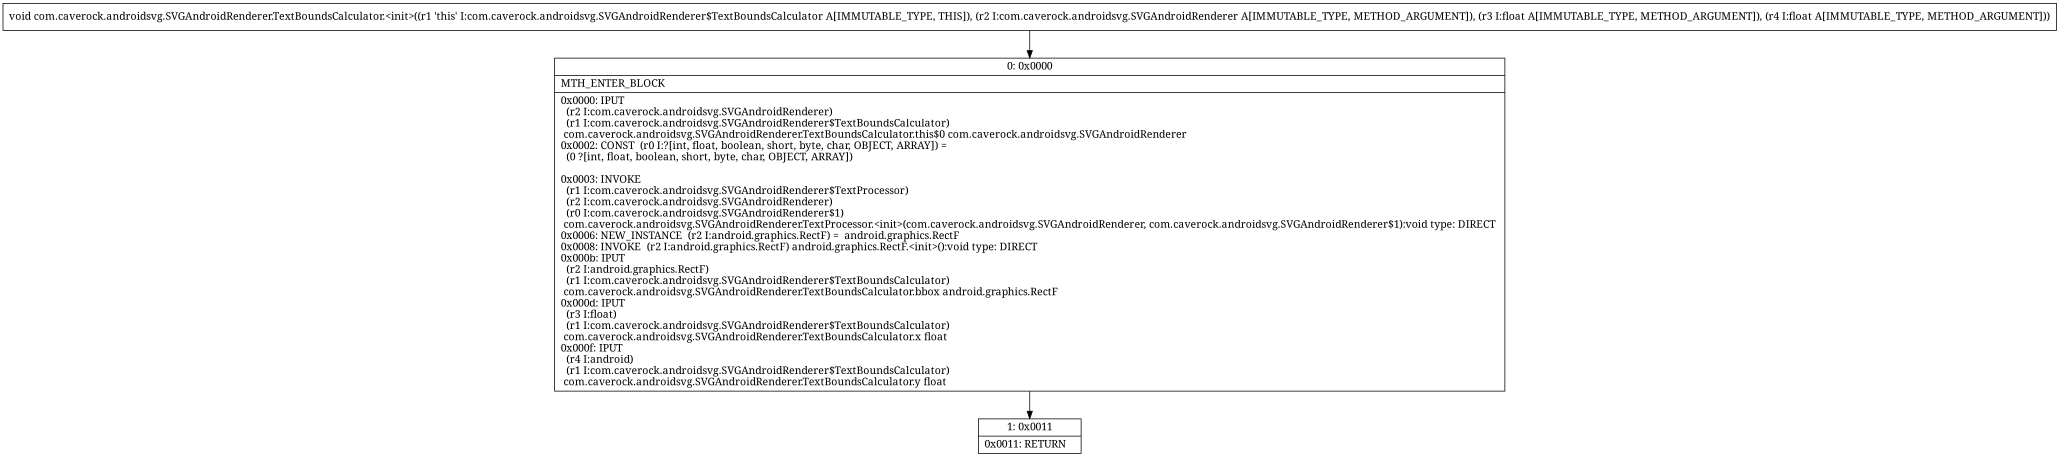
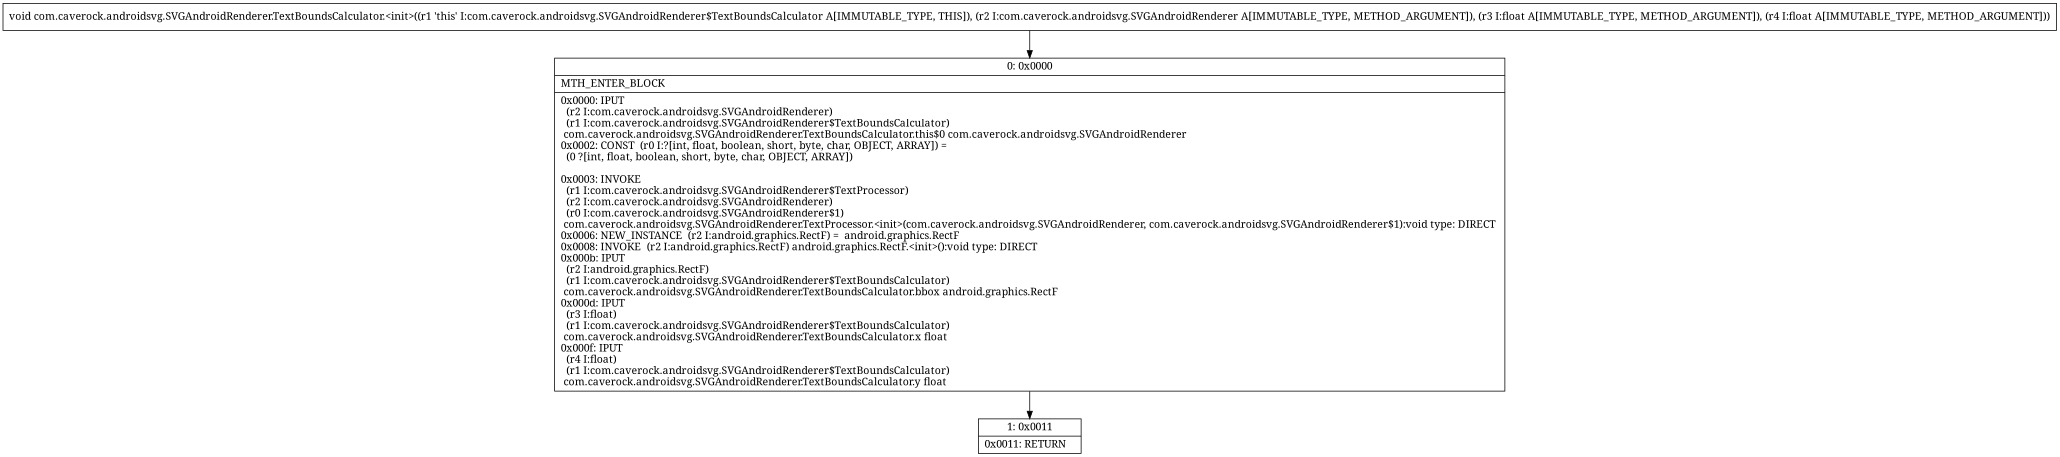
(597, 360) -> (589, 360)
